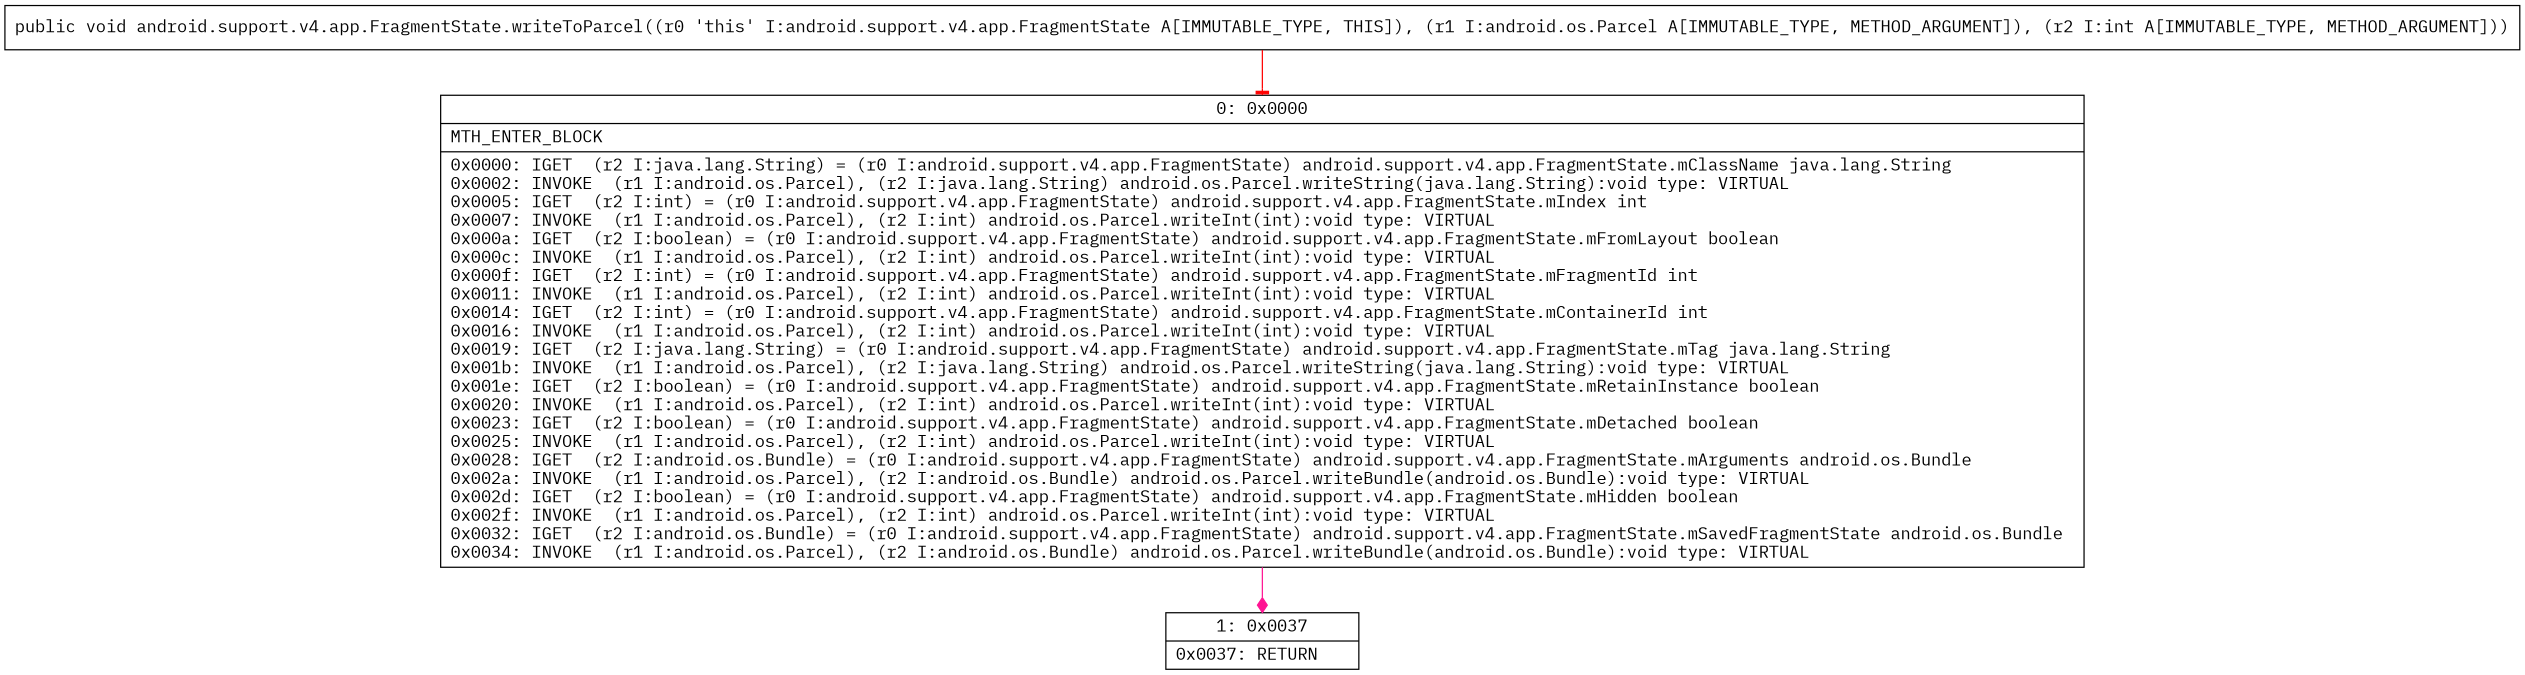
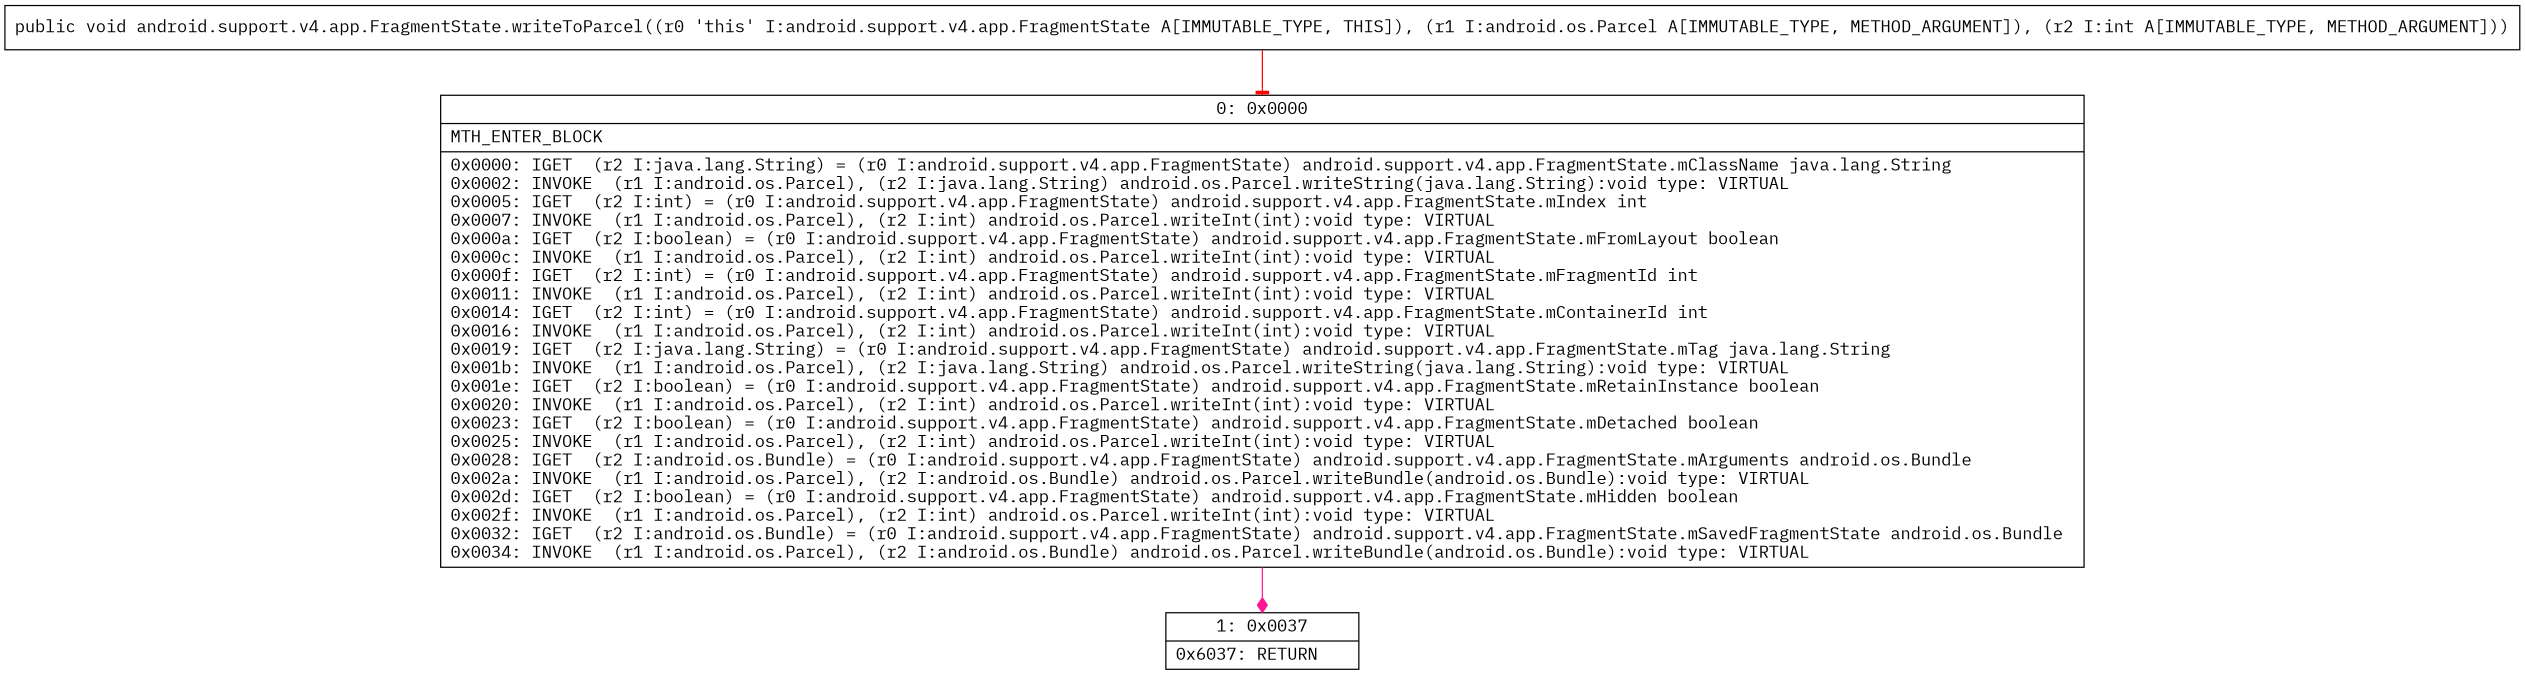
(1262, 655) -> (1262, 655)
